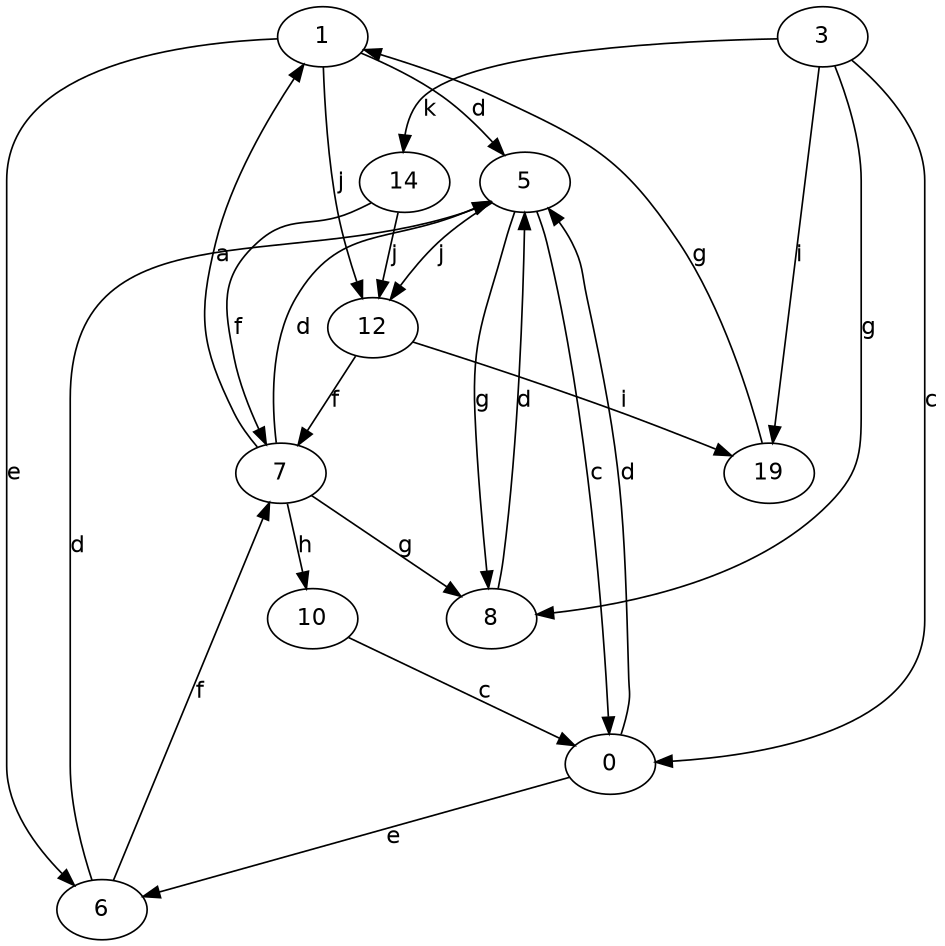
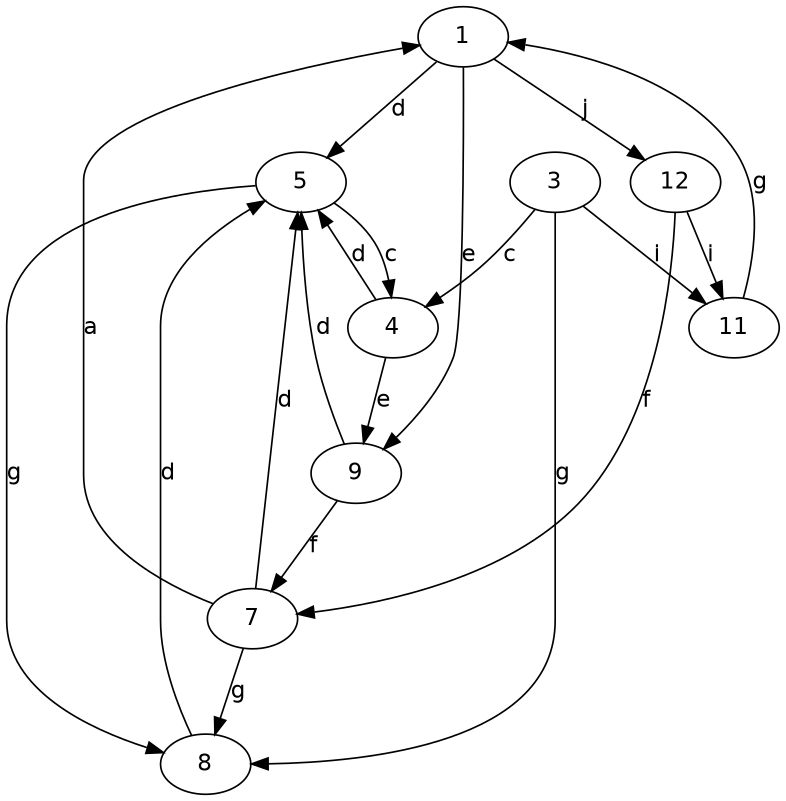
(405, 182) -> none
(442, 239) -> none
(769, 473) -> (734, 328)
(313, 619) -> none
(610, 764) -> (393, 328)
(102, 910) -> (356, 473)
